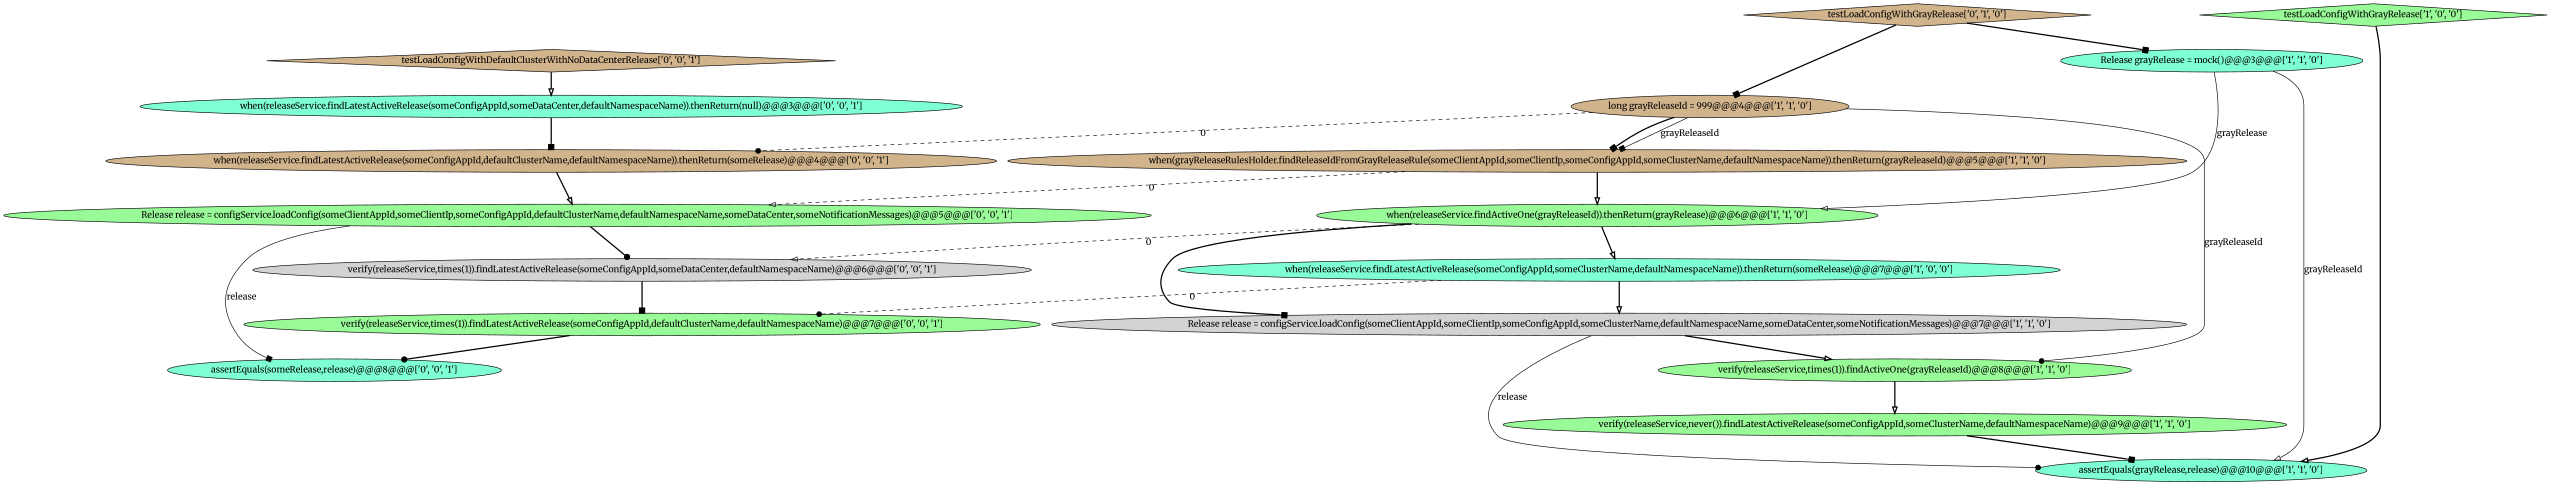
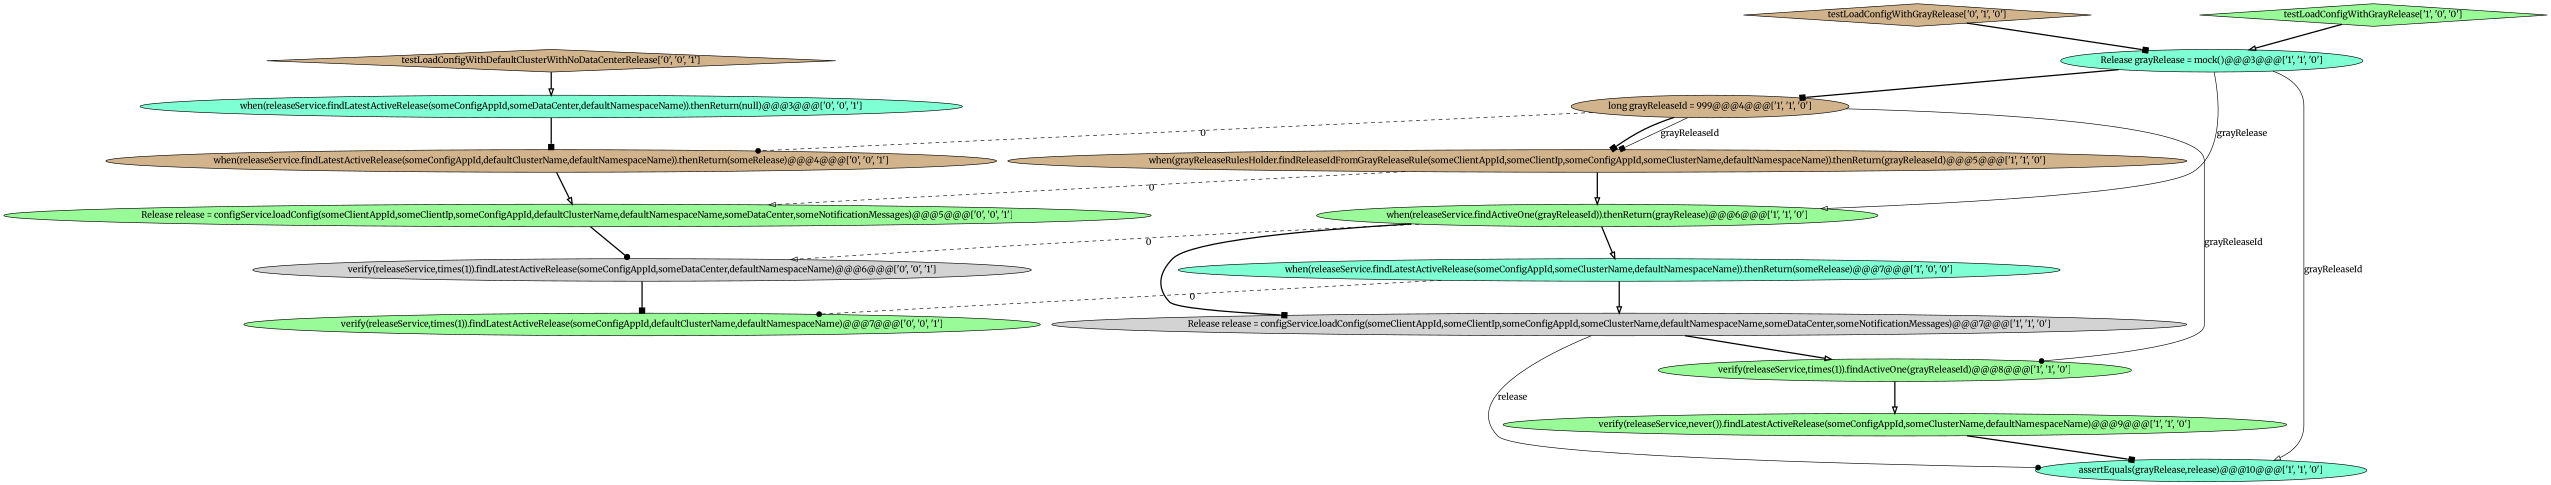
(1818, 59) -> (1962, 83)
(2380, 268) -> (2299, 36)
(334, 370) -> none
